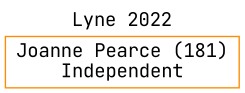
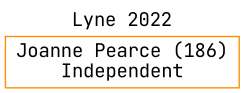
(122, 62) -> (122, 62)
